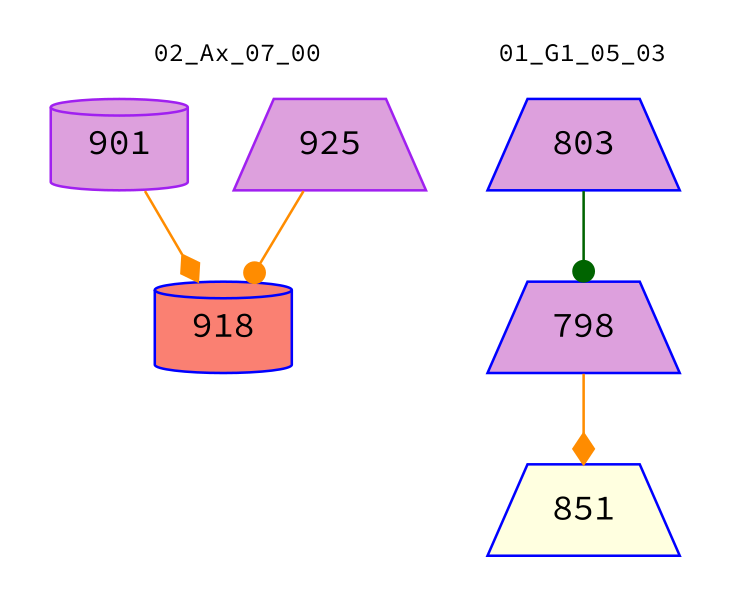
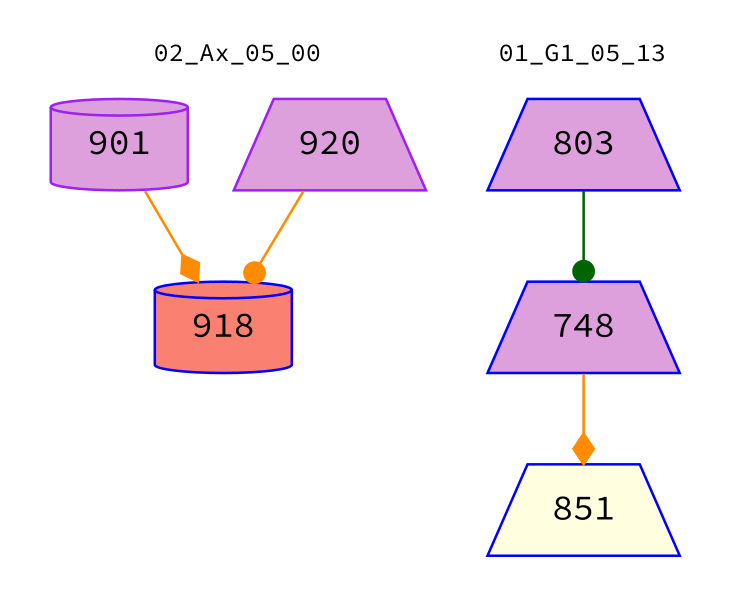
(239, 55) -> (239, 55)
(584, 55) -> (584, 55)
(330, 145) -> (330, 145)
(584, 327) -> (584, 327)
